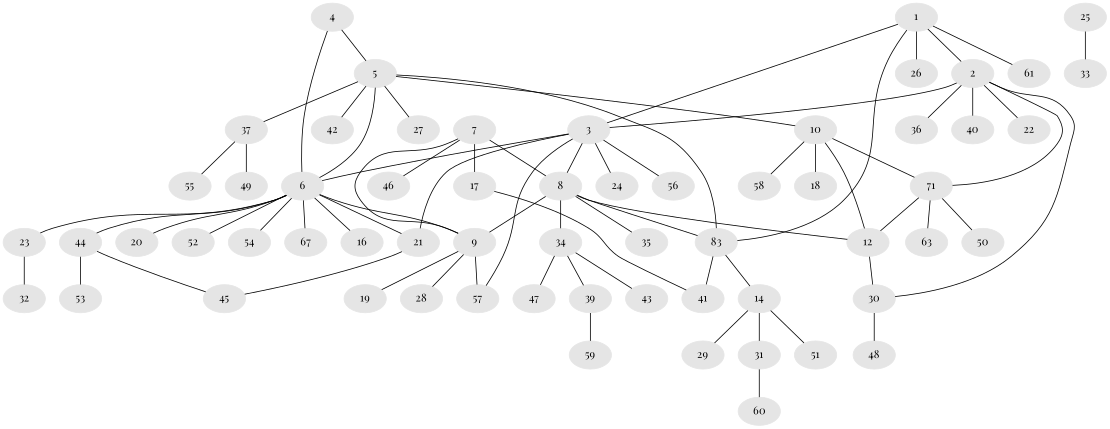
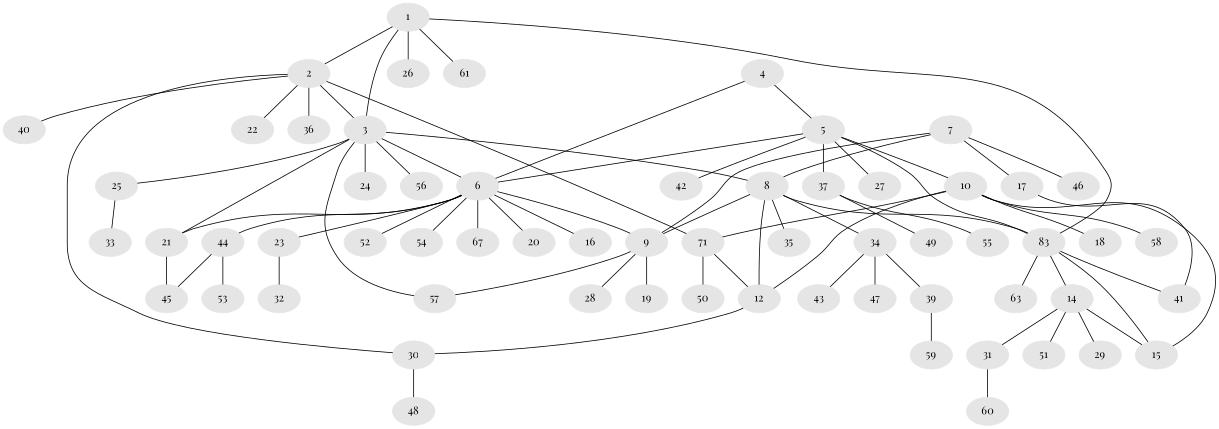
none -> (244, 167)
(929, 214) -> (1030, 271)
none -> (1156, 355)
